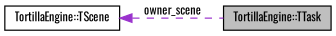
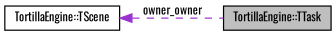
(172, 11) -> (172, 11)
